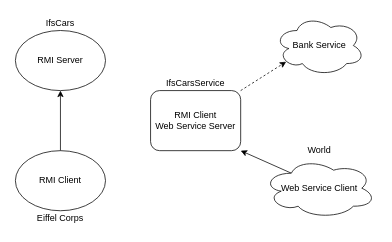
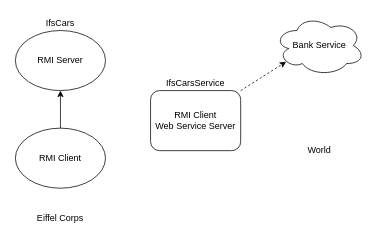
(268, 163) -> none
(60, 180) -> (60, 158)
(319, 188) -> none
